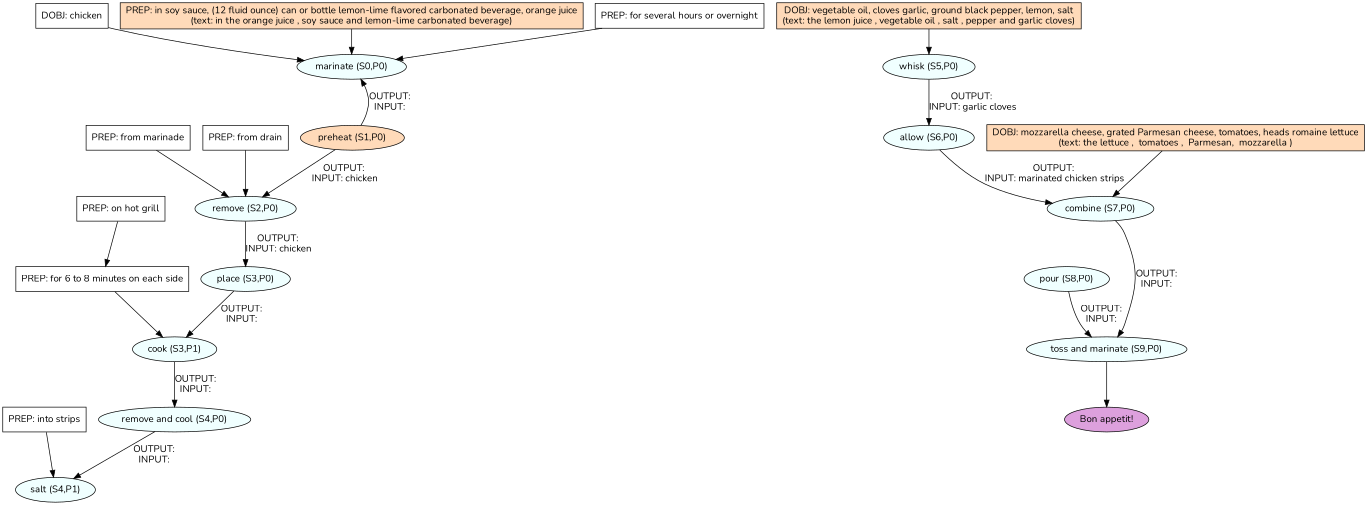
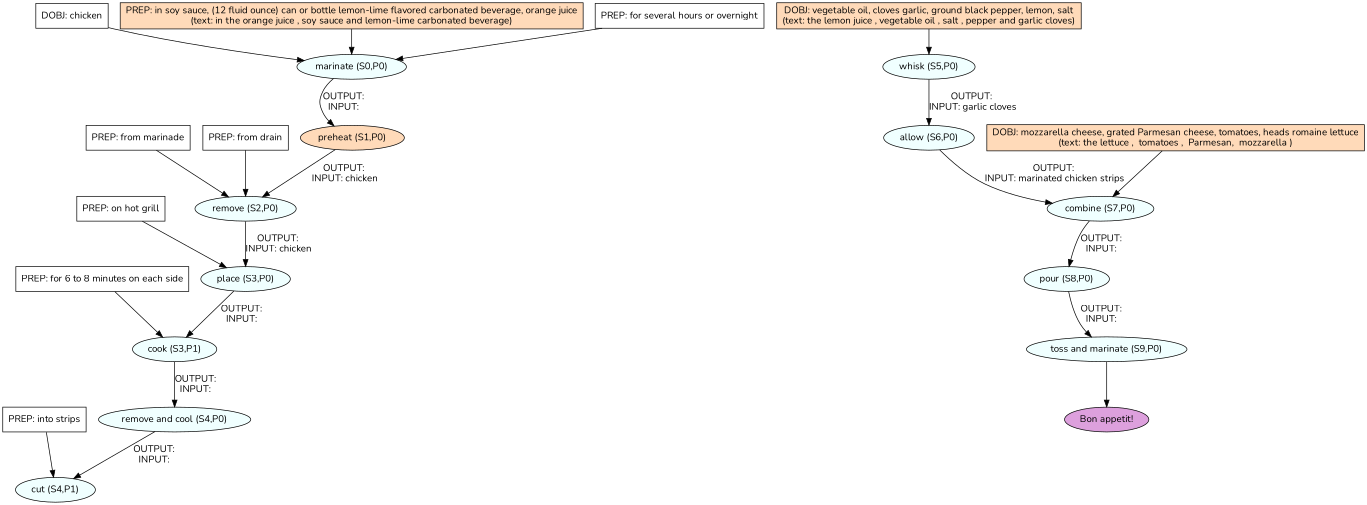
(368, 106) -> (320, 99)
(112, 241) -> (181, 243)
(1135, 275) -> (1078, 239)
(55, 490) -> (55, 490)
